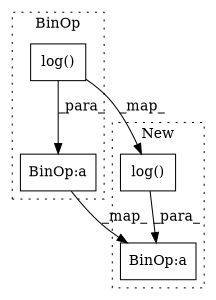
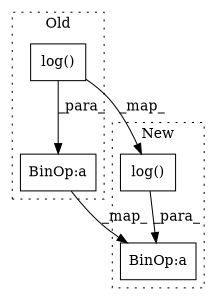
(58, 24) -> (58, 24)
